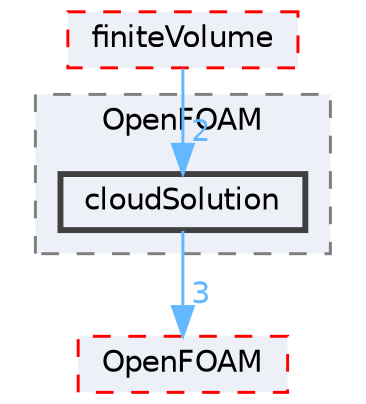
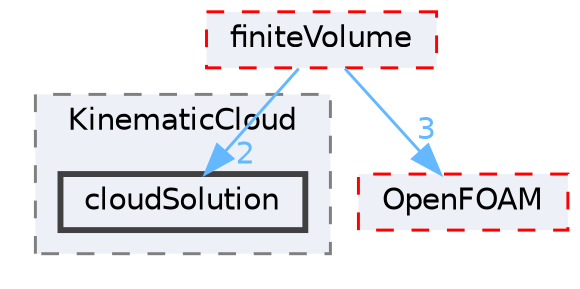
(183, 122) -> (183, 122)
(183, 272) -> (383, 110)
